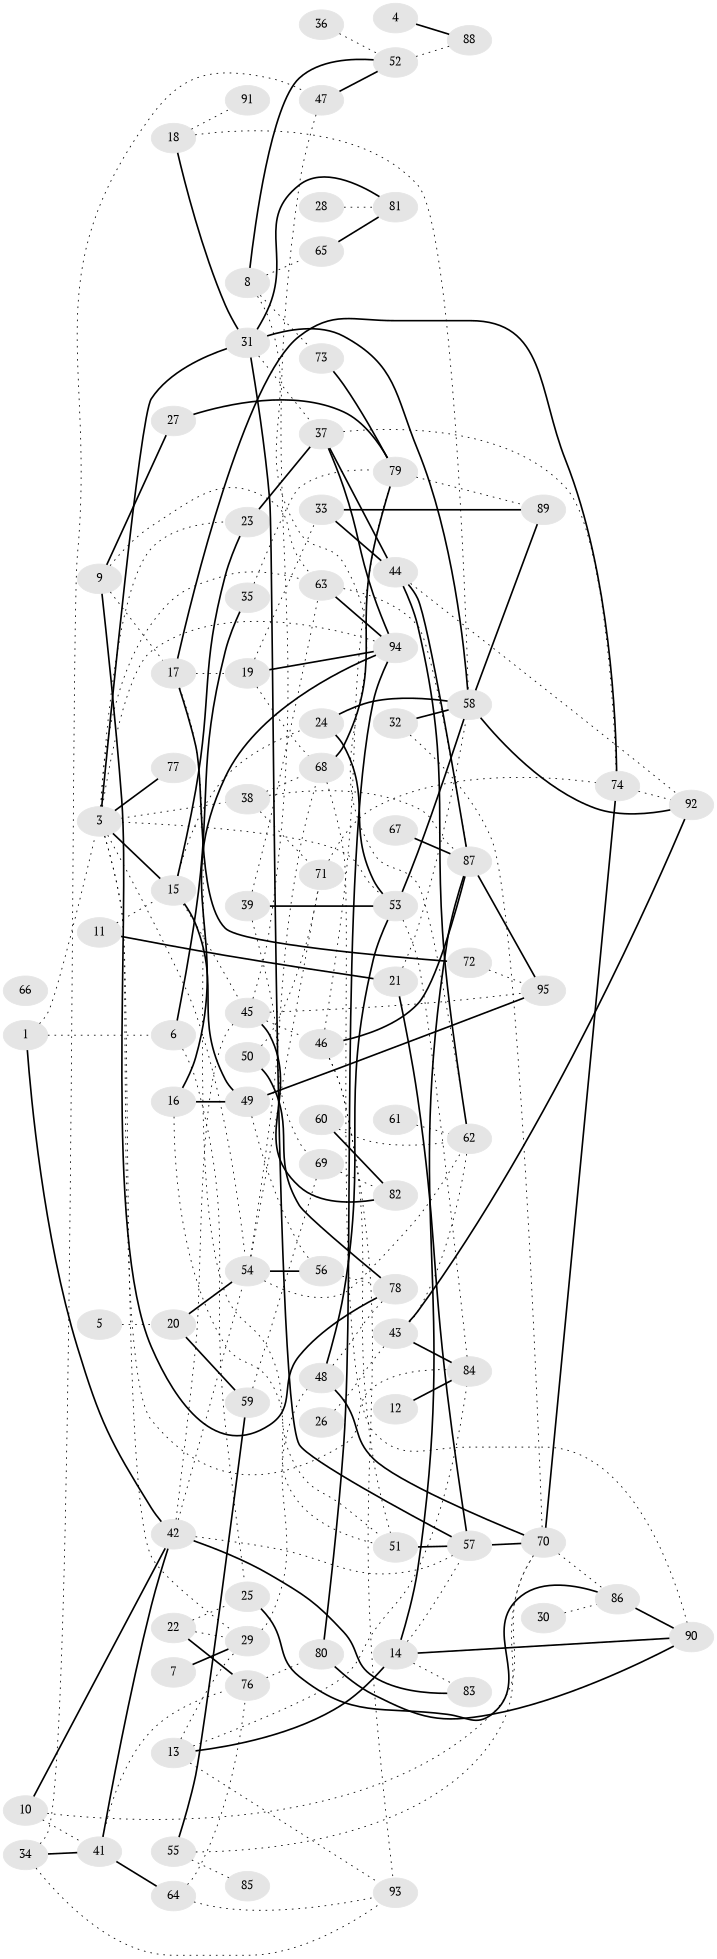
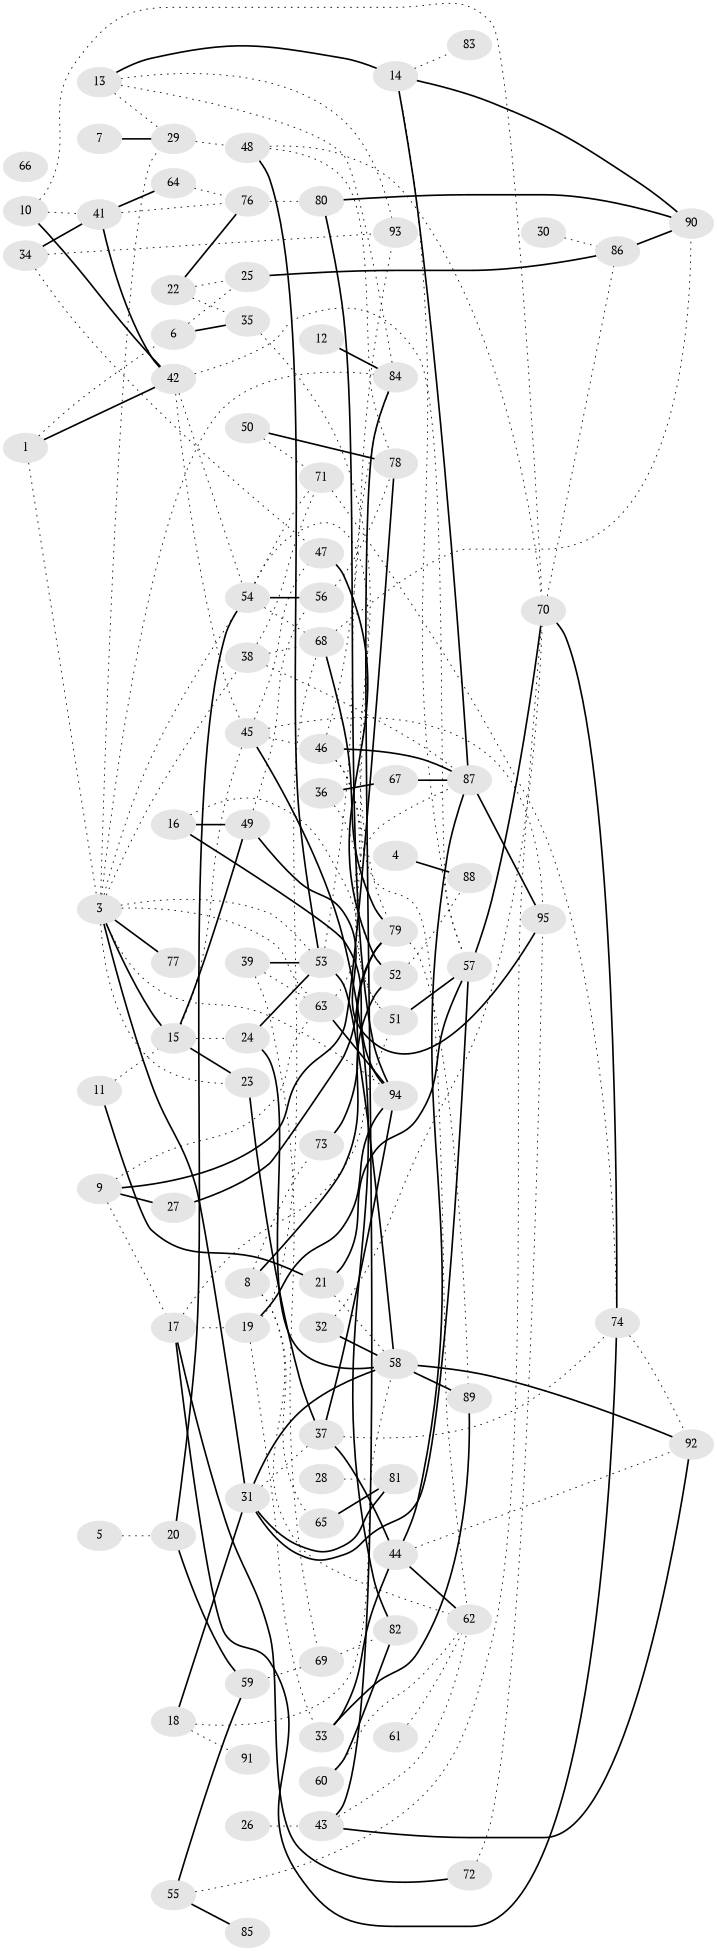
none -> (359, 787)
(411, 1483) -> (474, 316)
(322, 1610) -> none
(211, 1635) -> (205, 303)
(210, 1869) -> (211, 1914)
(284, 1910) -> none
